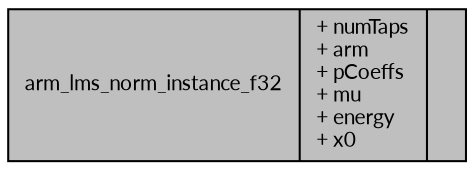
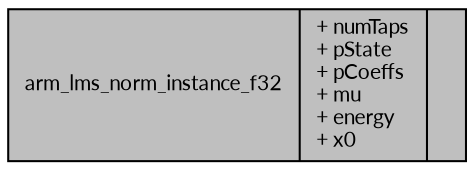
(343, 50) -> (354, 50)
